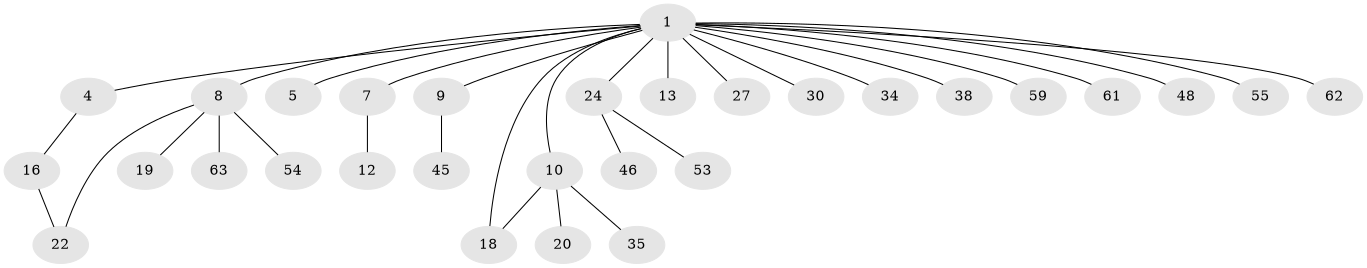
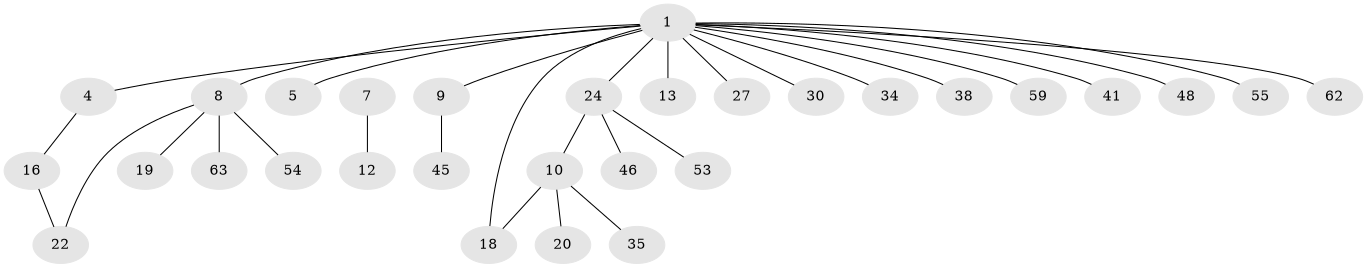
(513, 49) -> none
(564, 69) -> (574, 134)
(1113, 97) -> (1113, 97)
